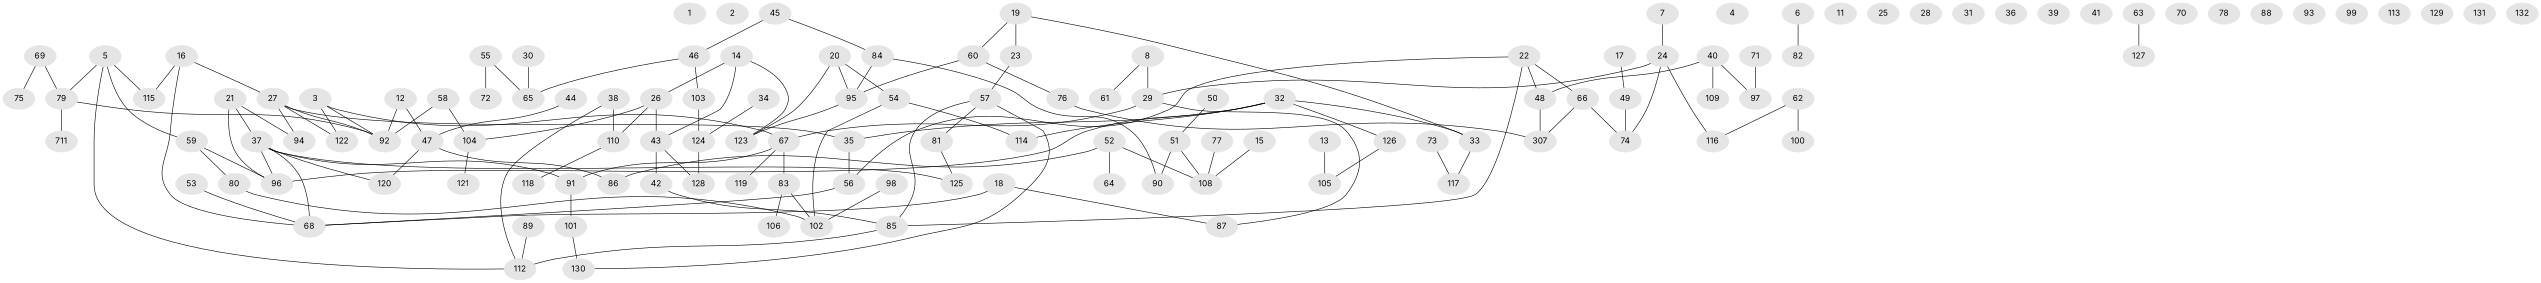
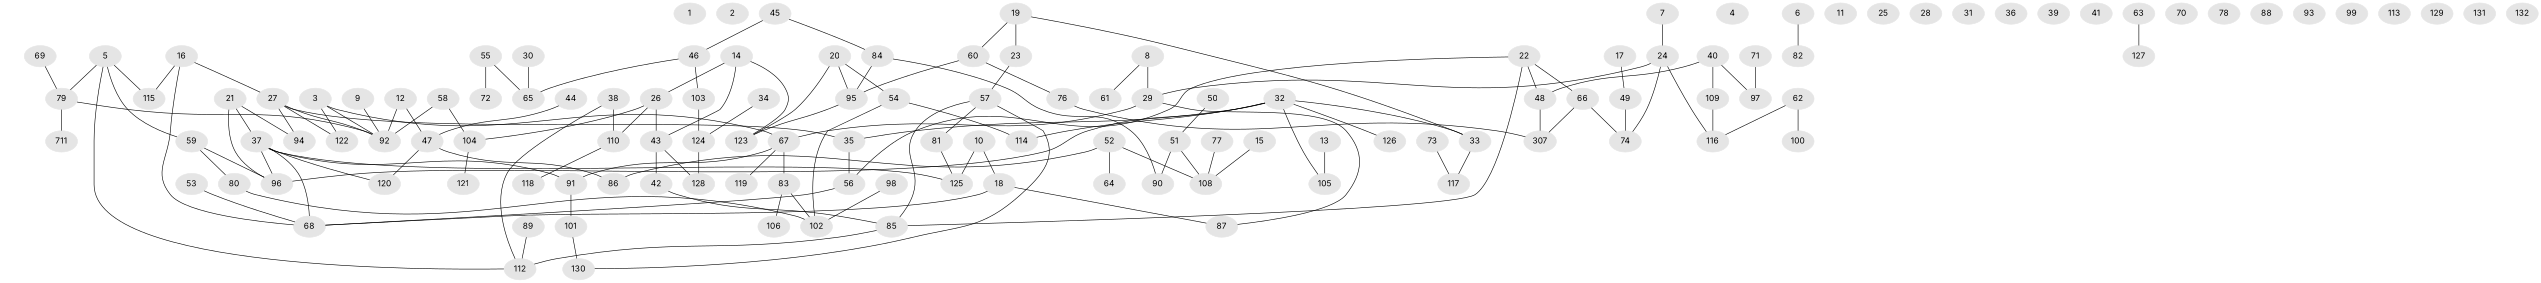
(19, 99) -> none
none -> (358, 99)
none -> (1713, 120)
none -> (979, 141)
(1355, 164) -> (1299, 143)
